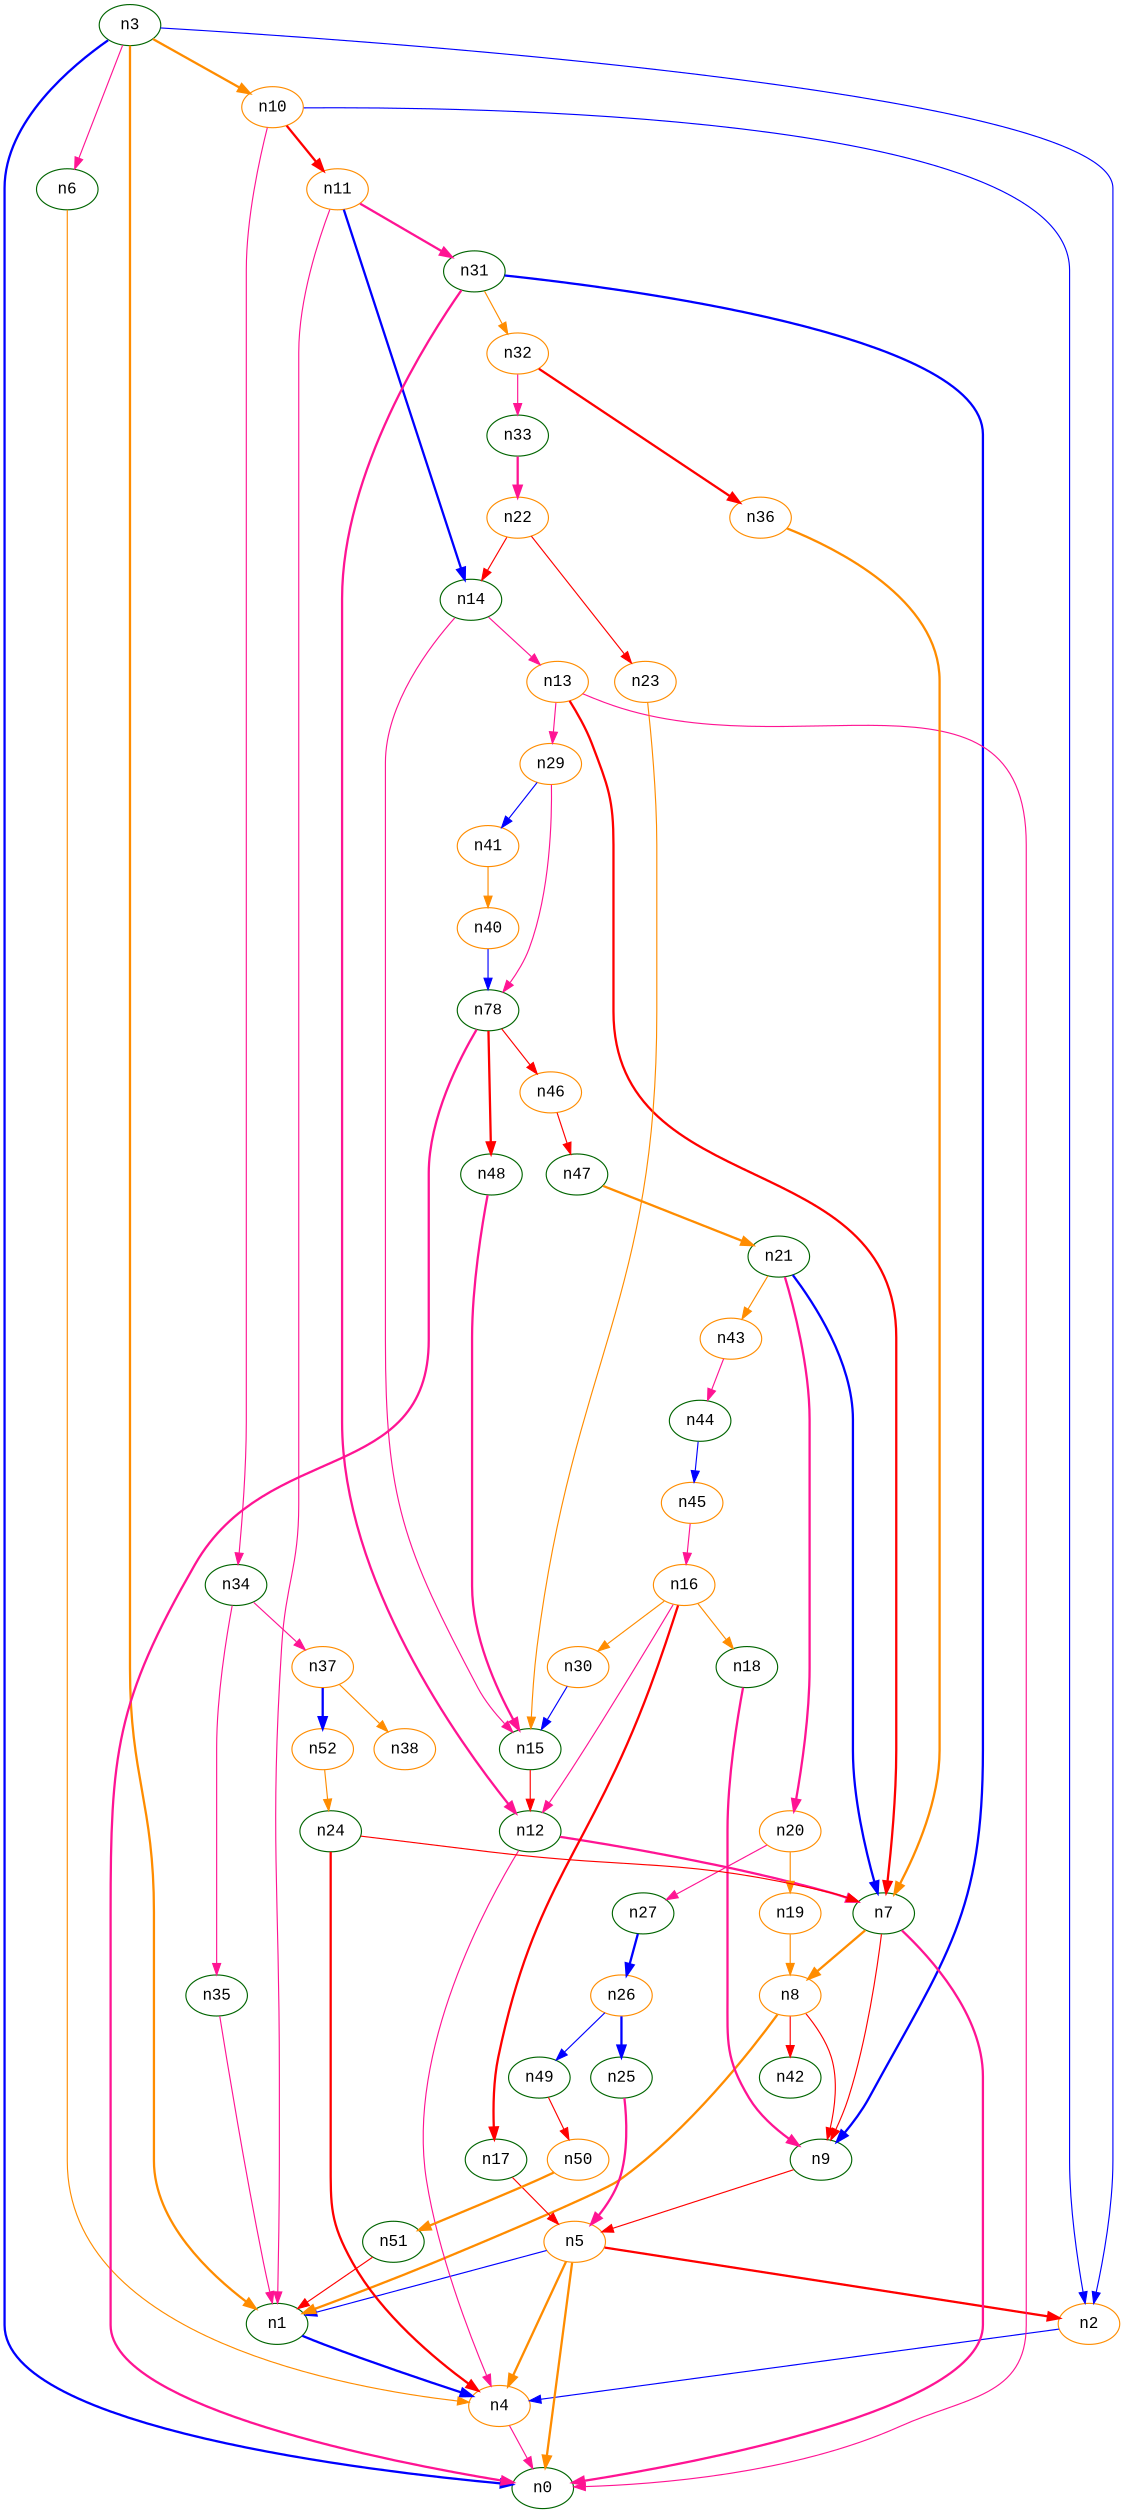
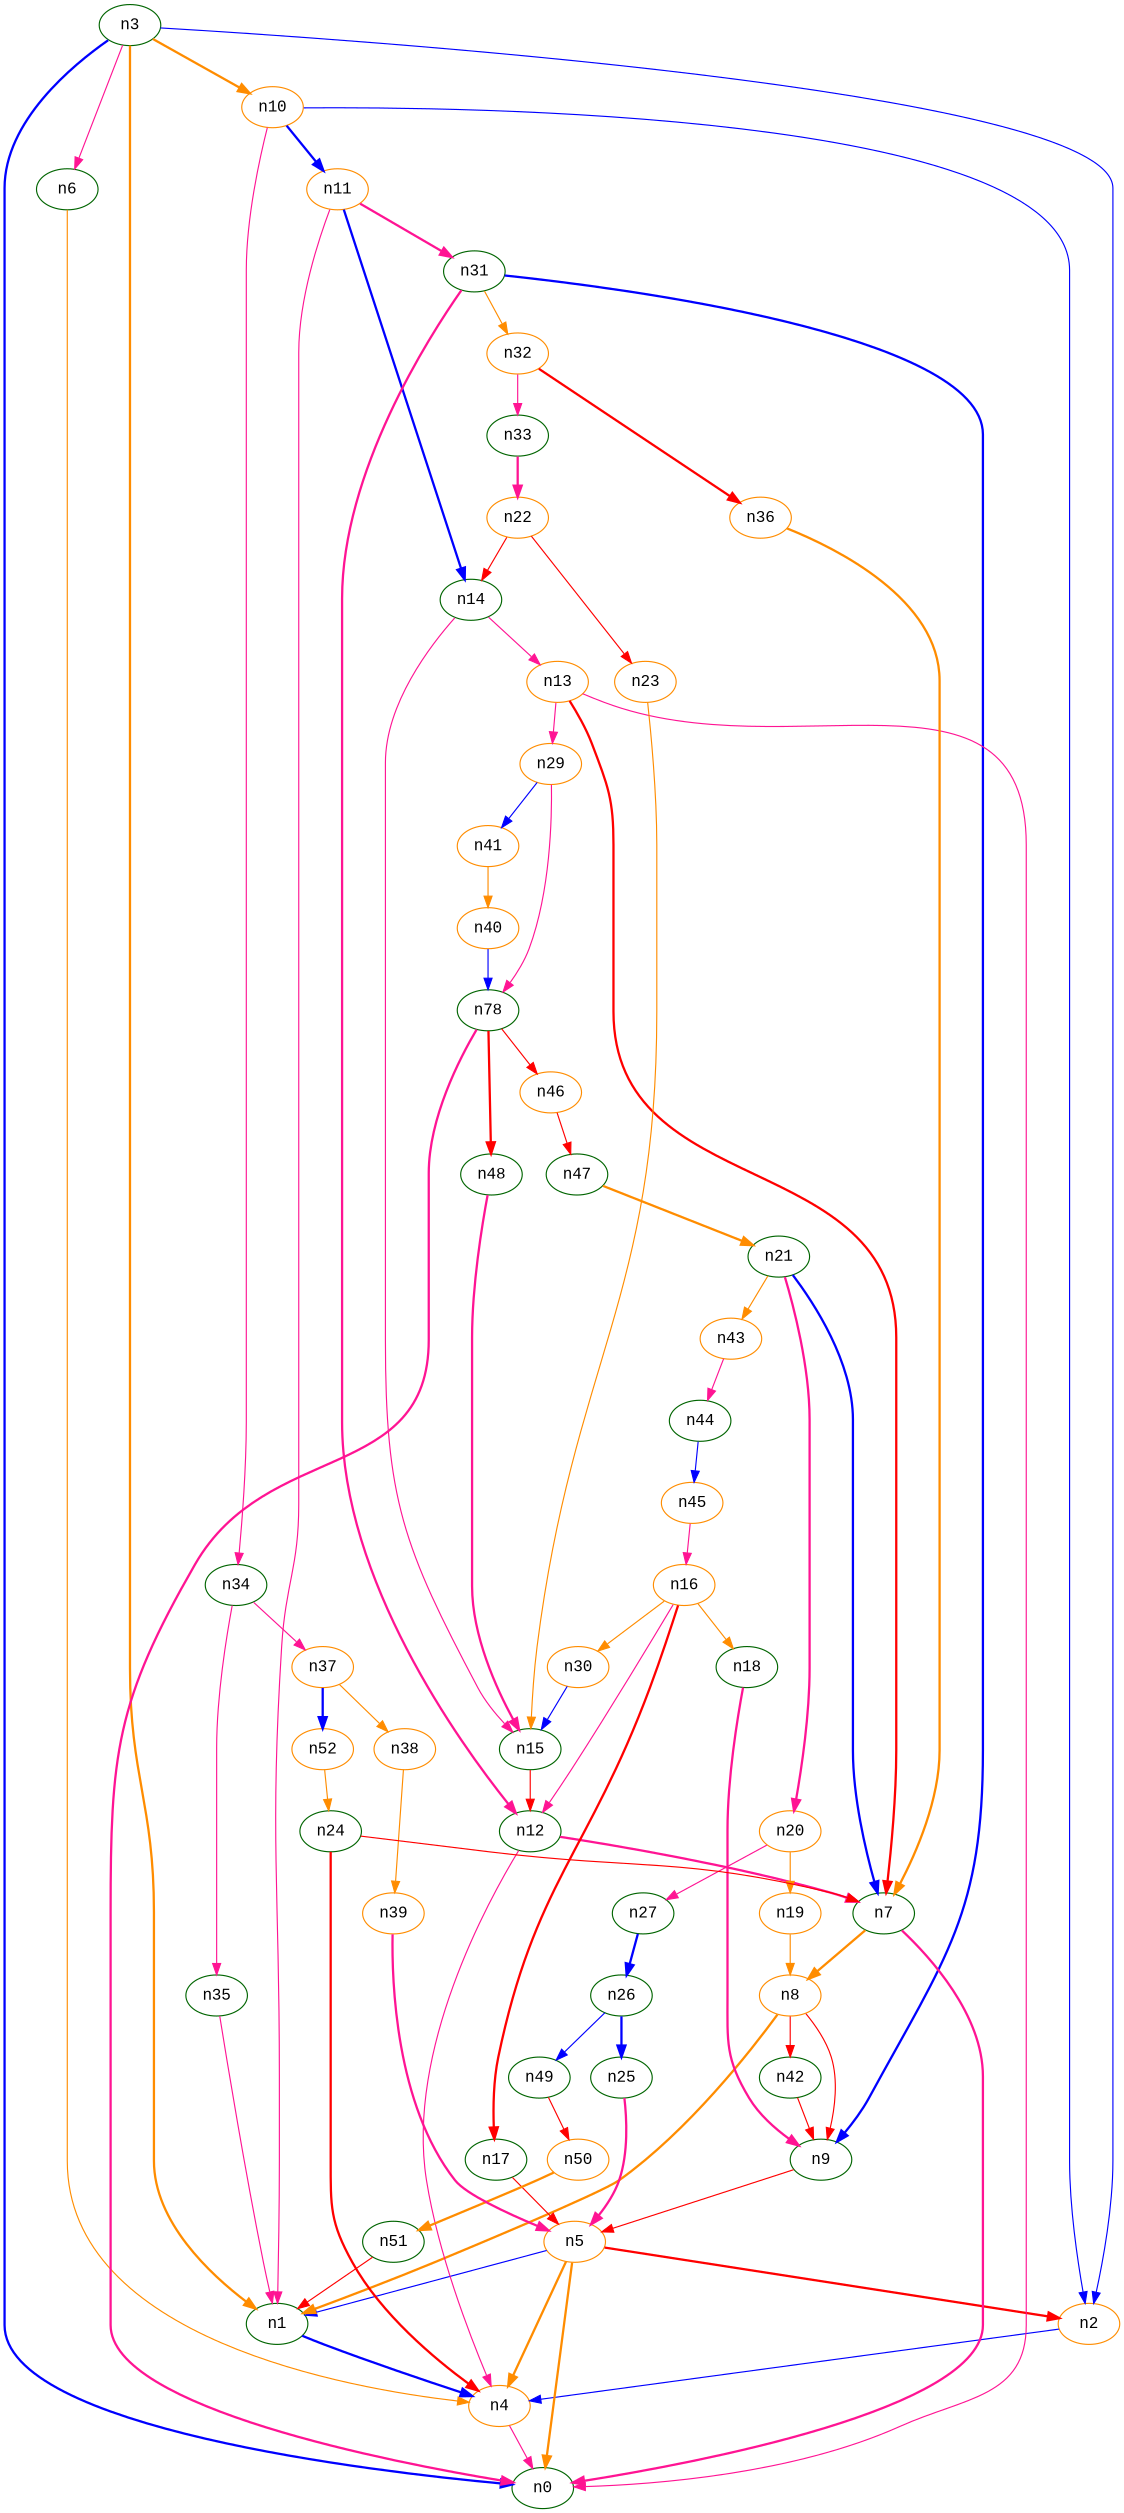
(301, 144) -> (301, 144)
none -> (393, 1913)
(621, 1995) -> (621, 1995)
(865, 2033) -> (803, 2113)
